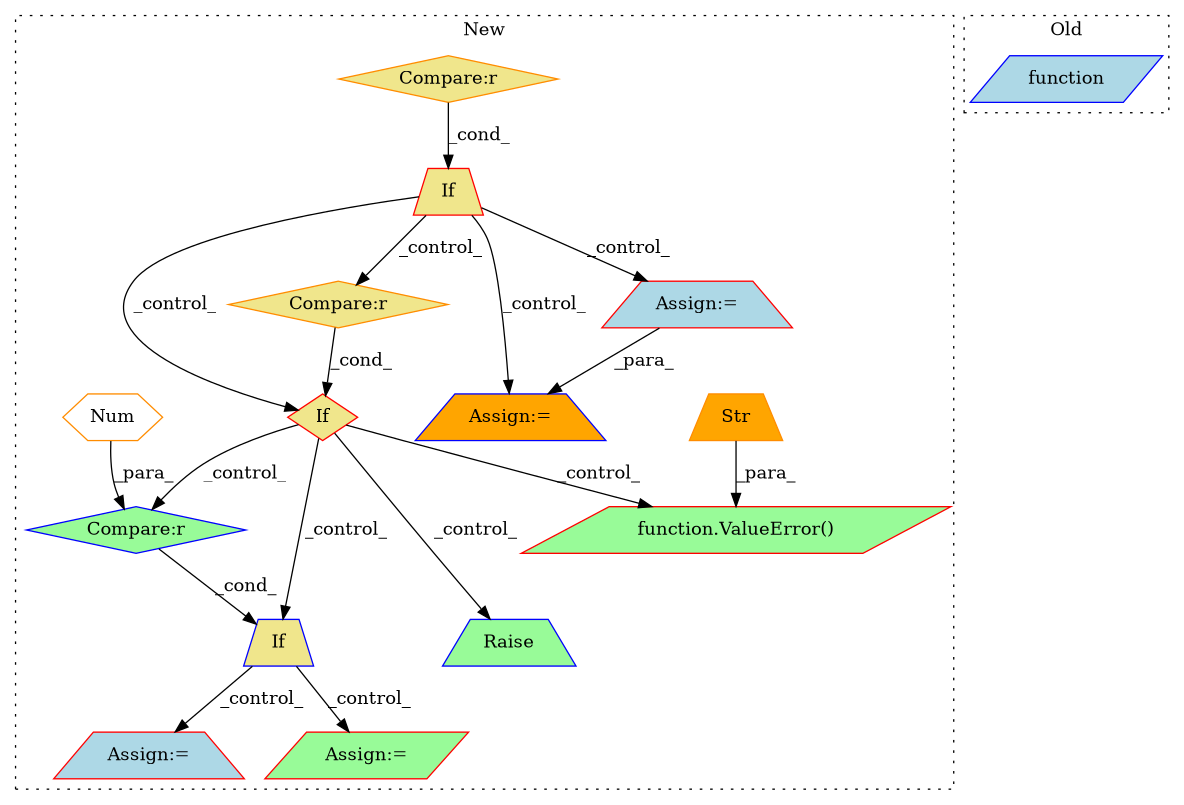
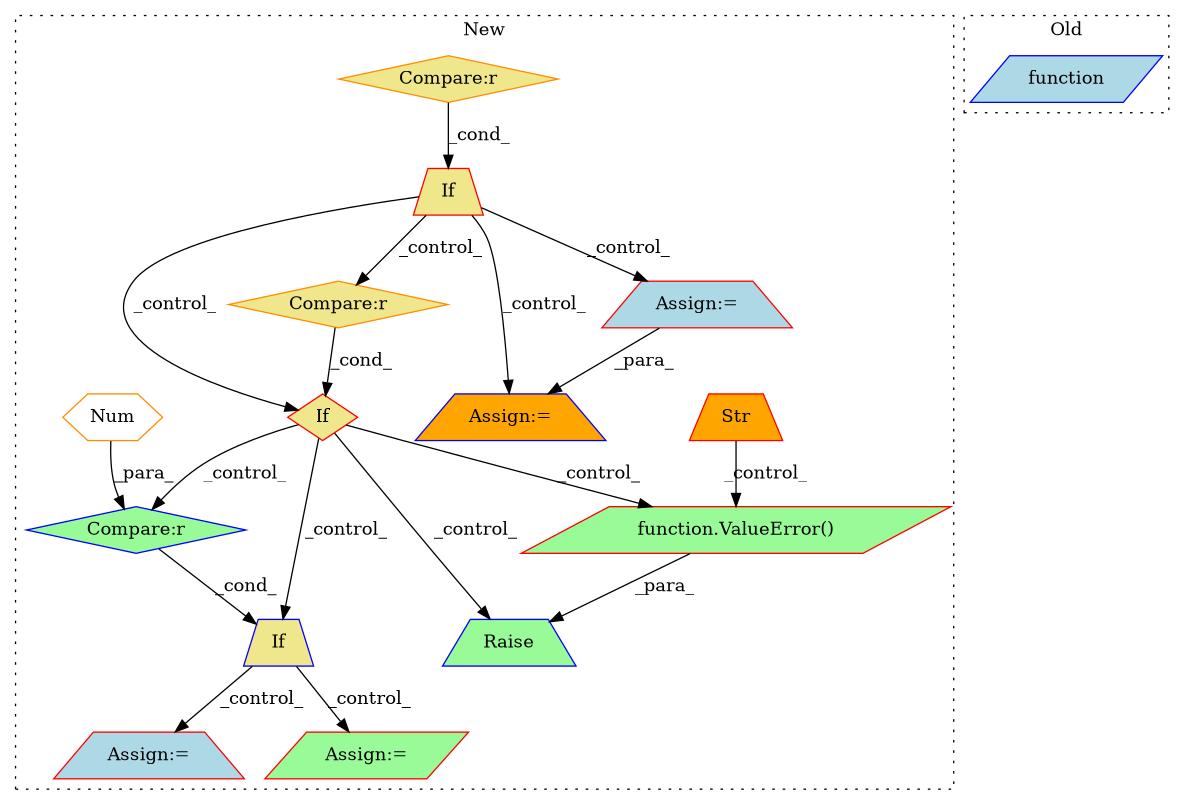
(736, 417) -> (736, 417)
(766, 474) -> (766, 474)
none -> (626, 585)
